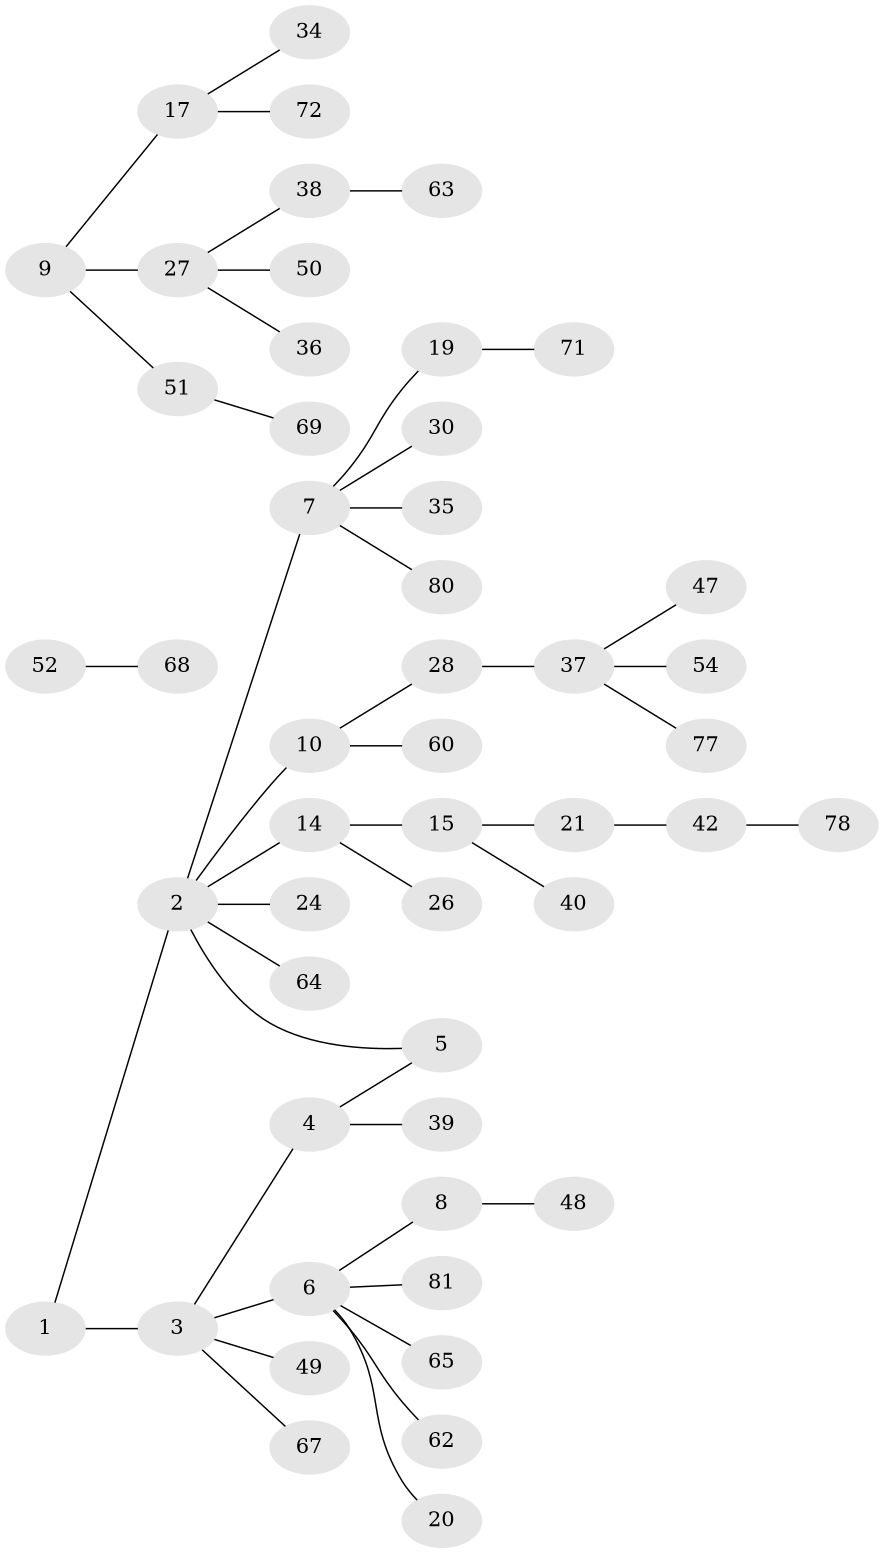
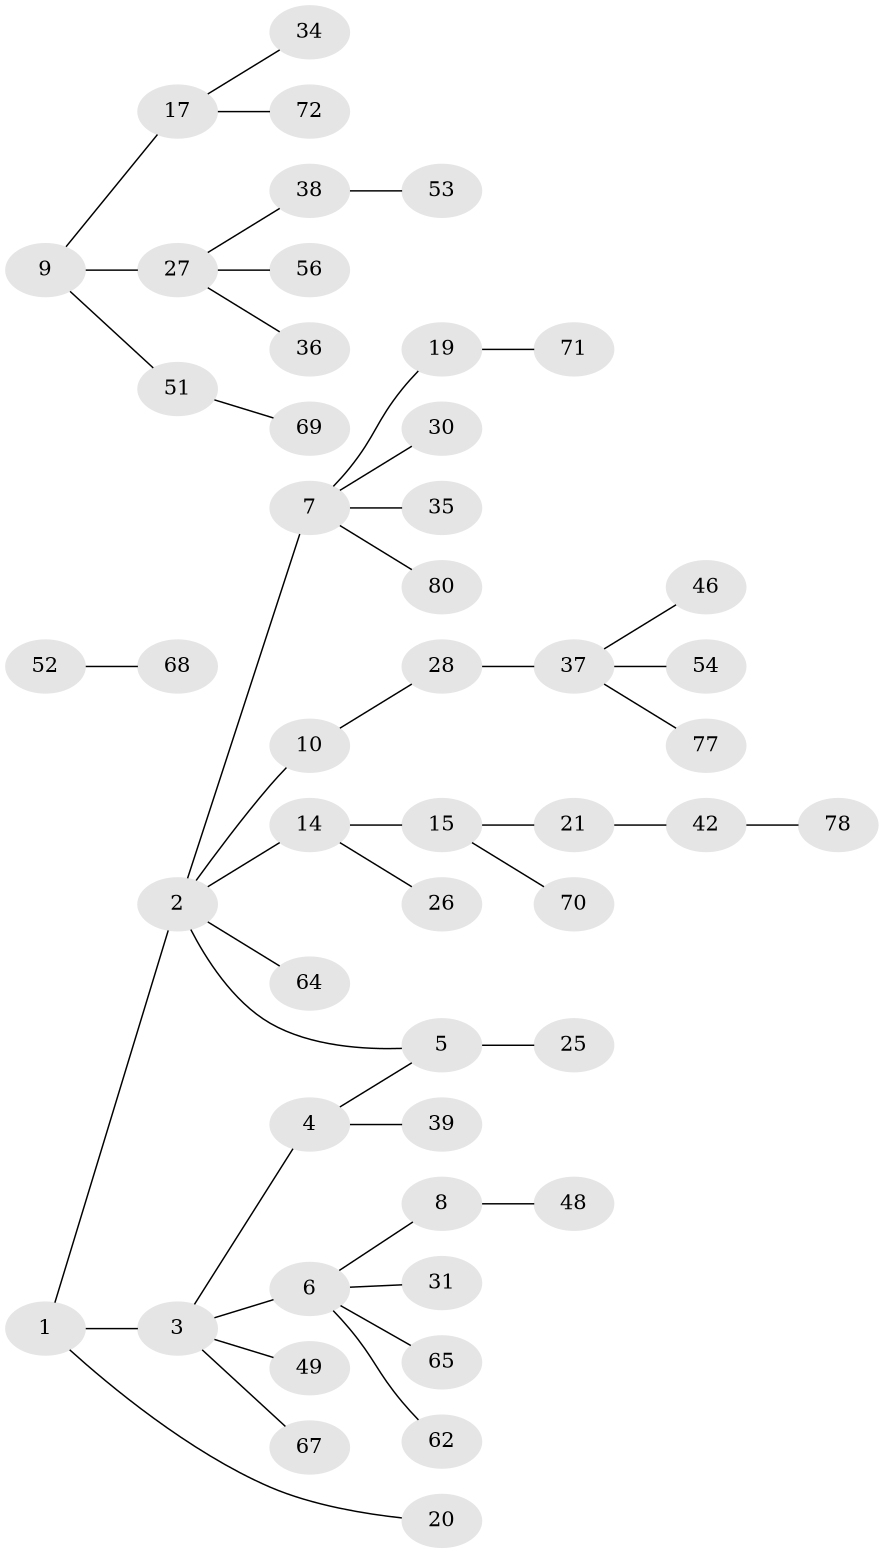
(442, 191) -> (442, 191)
(310, 270) -> (310, 270)
(706, 587) -> (706, 587)
(442, 746) -> none
(310, 904) -> none
(574, 904) -> (574, 904)
none -> (574, 1045)
(442, 1283) -> (442, 1283)
(376, 1405) -> (222, 1463)
